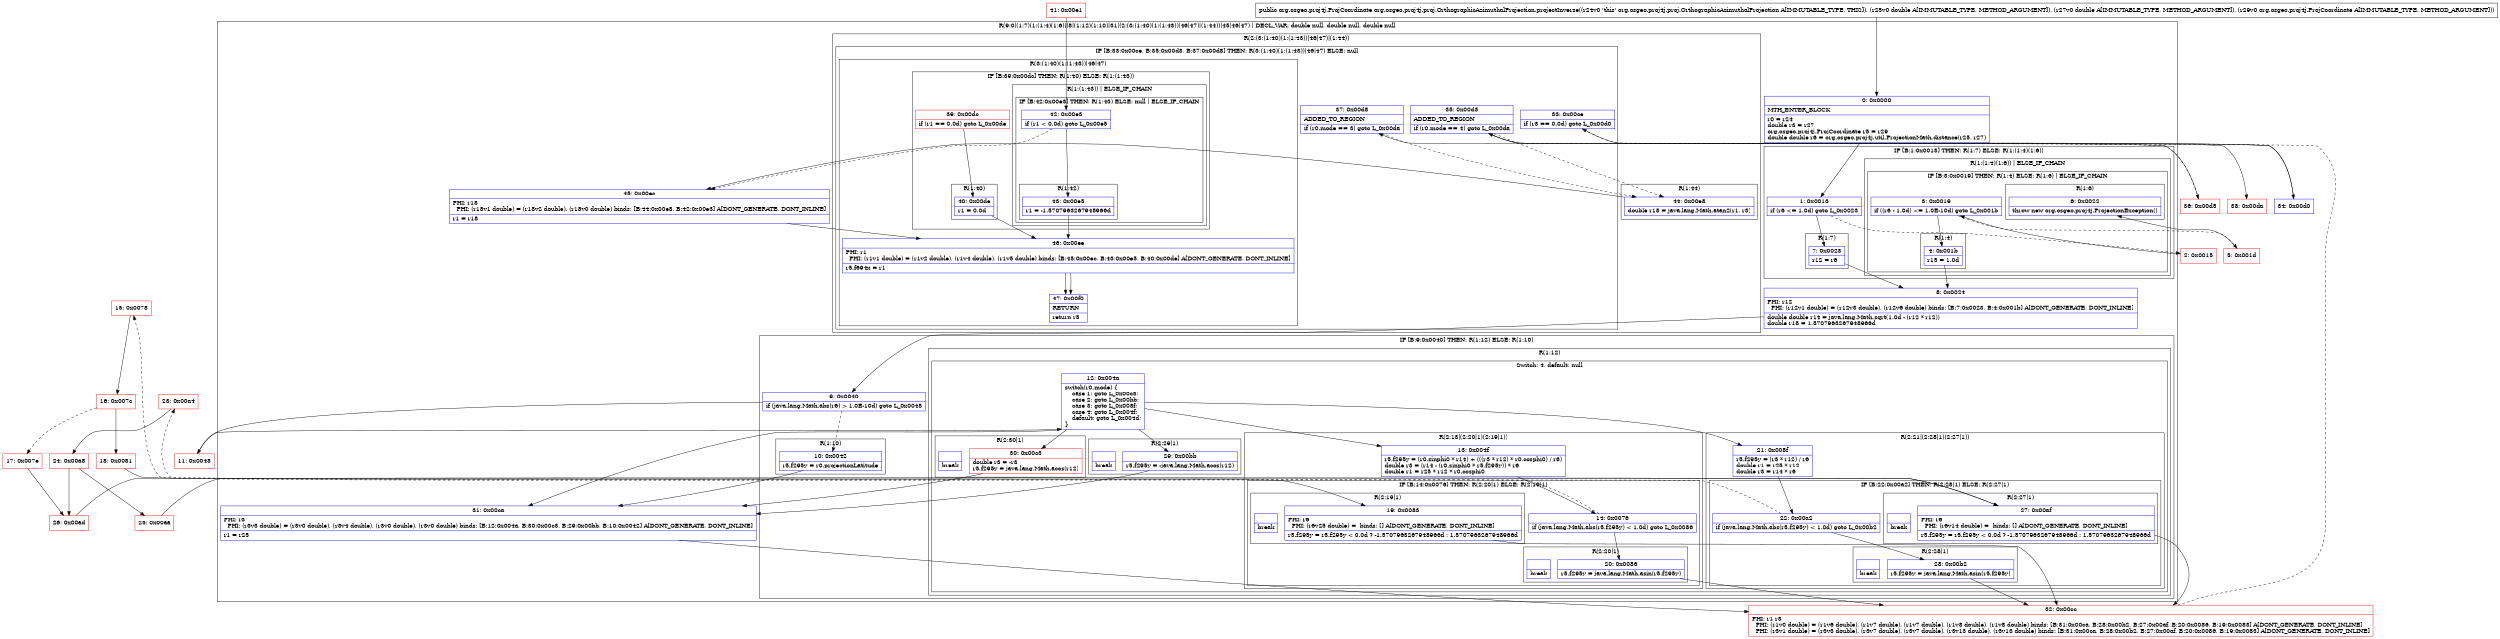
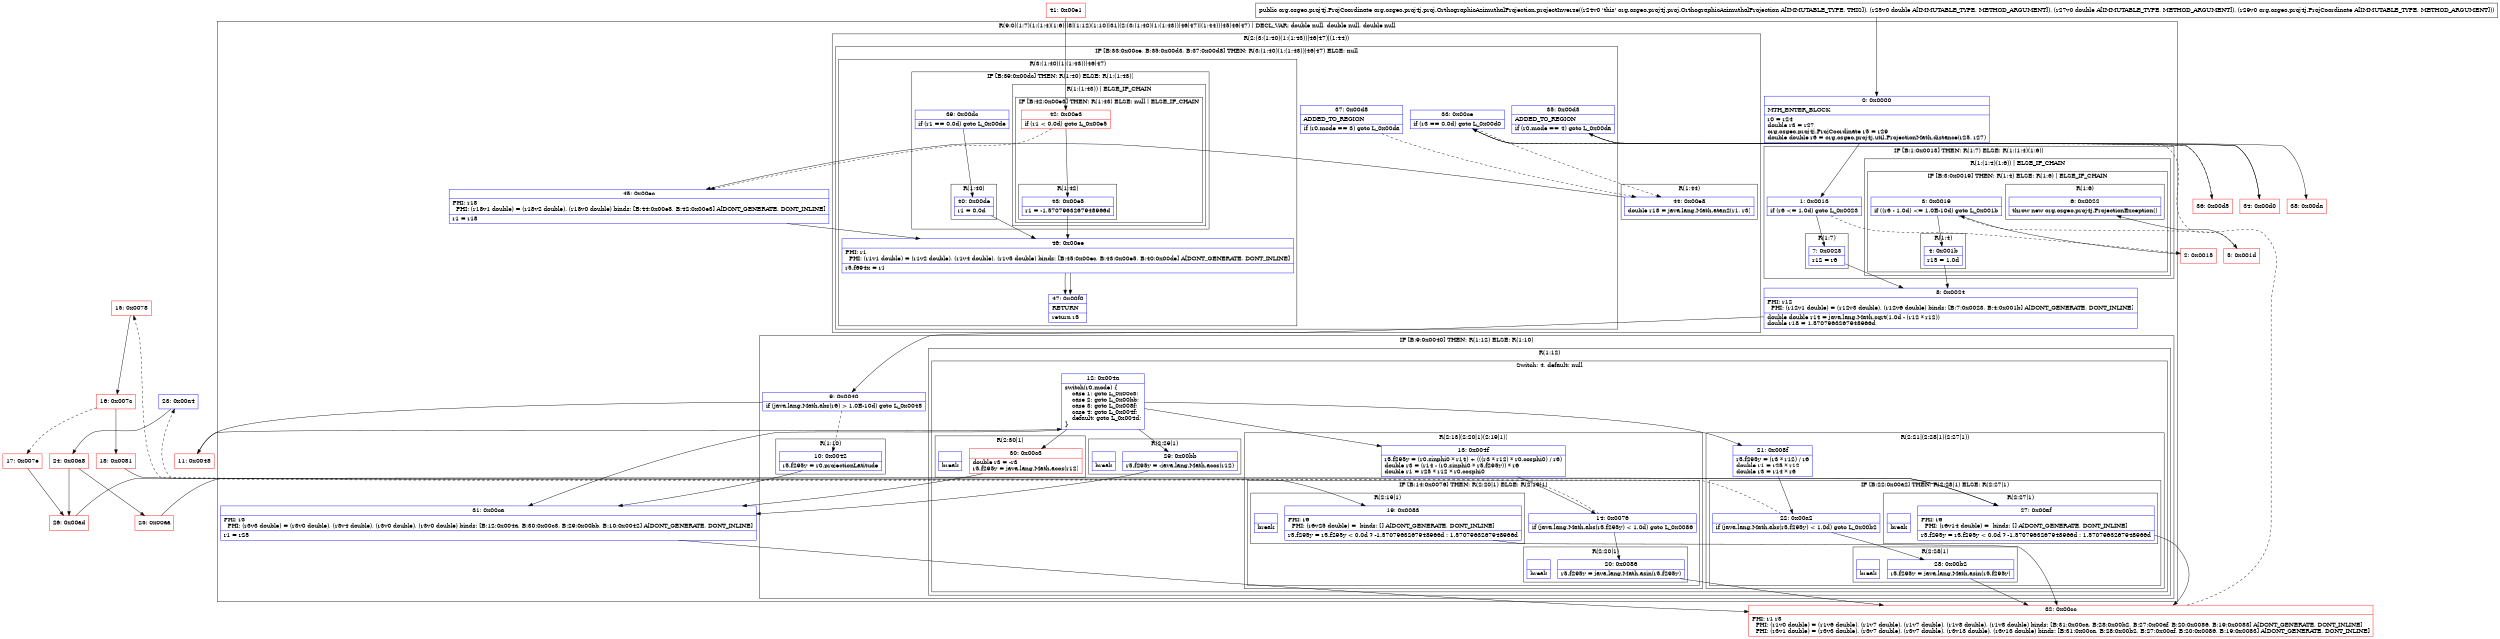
(962, 119) -> (962, 119)
(1066, 119) -> (1066, 119)
(1805, 143) -> (1861, 143)
(1576, 166) -> (1566, 165)
(2294, 206) -> (2260, 206)
(178, 402) -> (178, 402)
